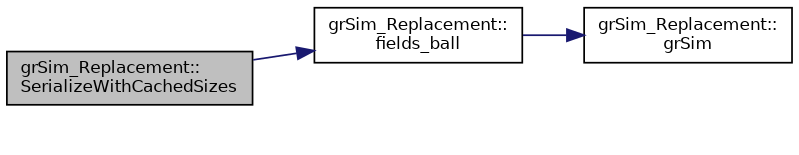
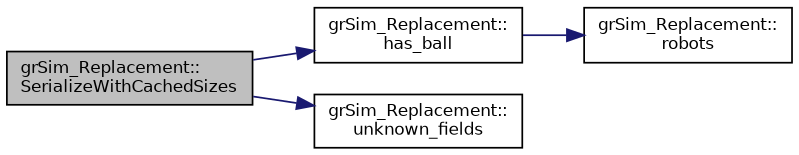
(418, 35) -> (418, 35)
(688, 35) -> (688, 35)
none -> (418, 121)
